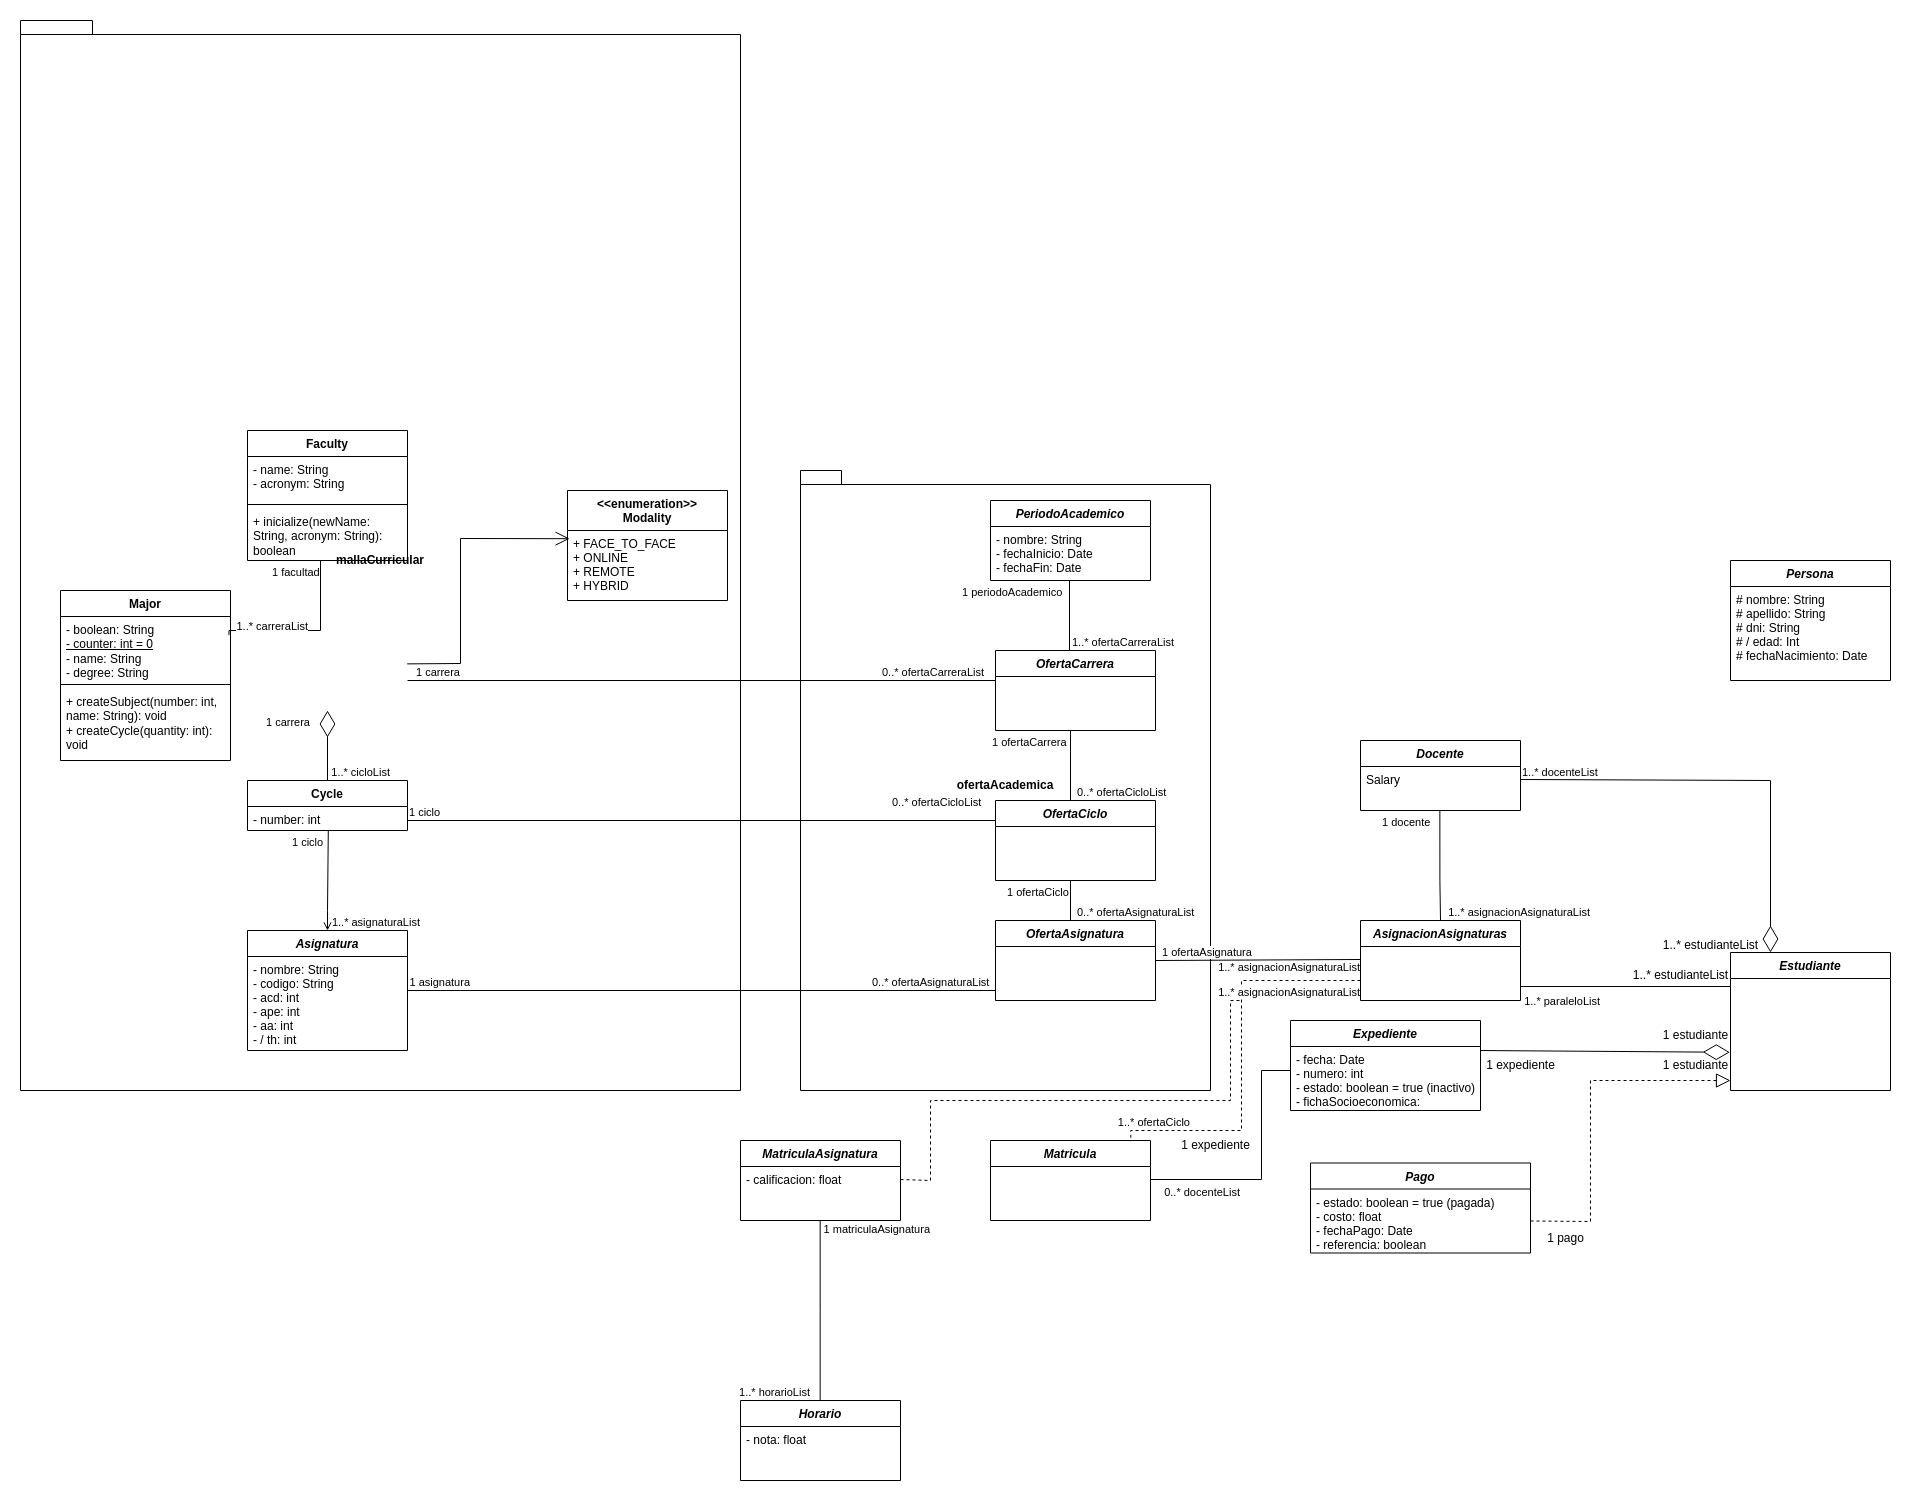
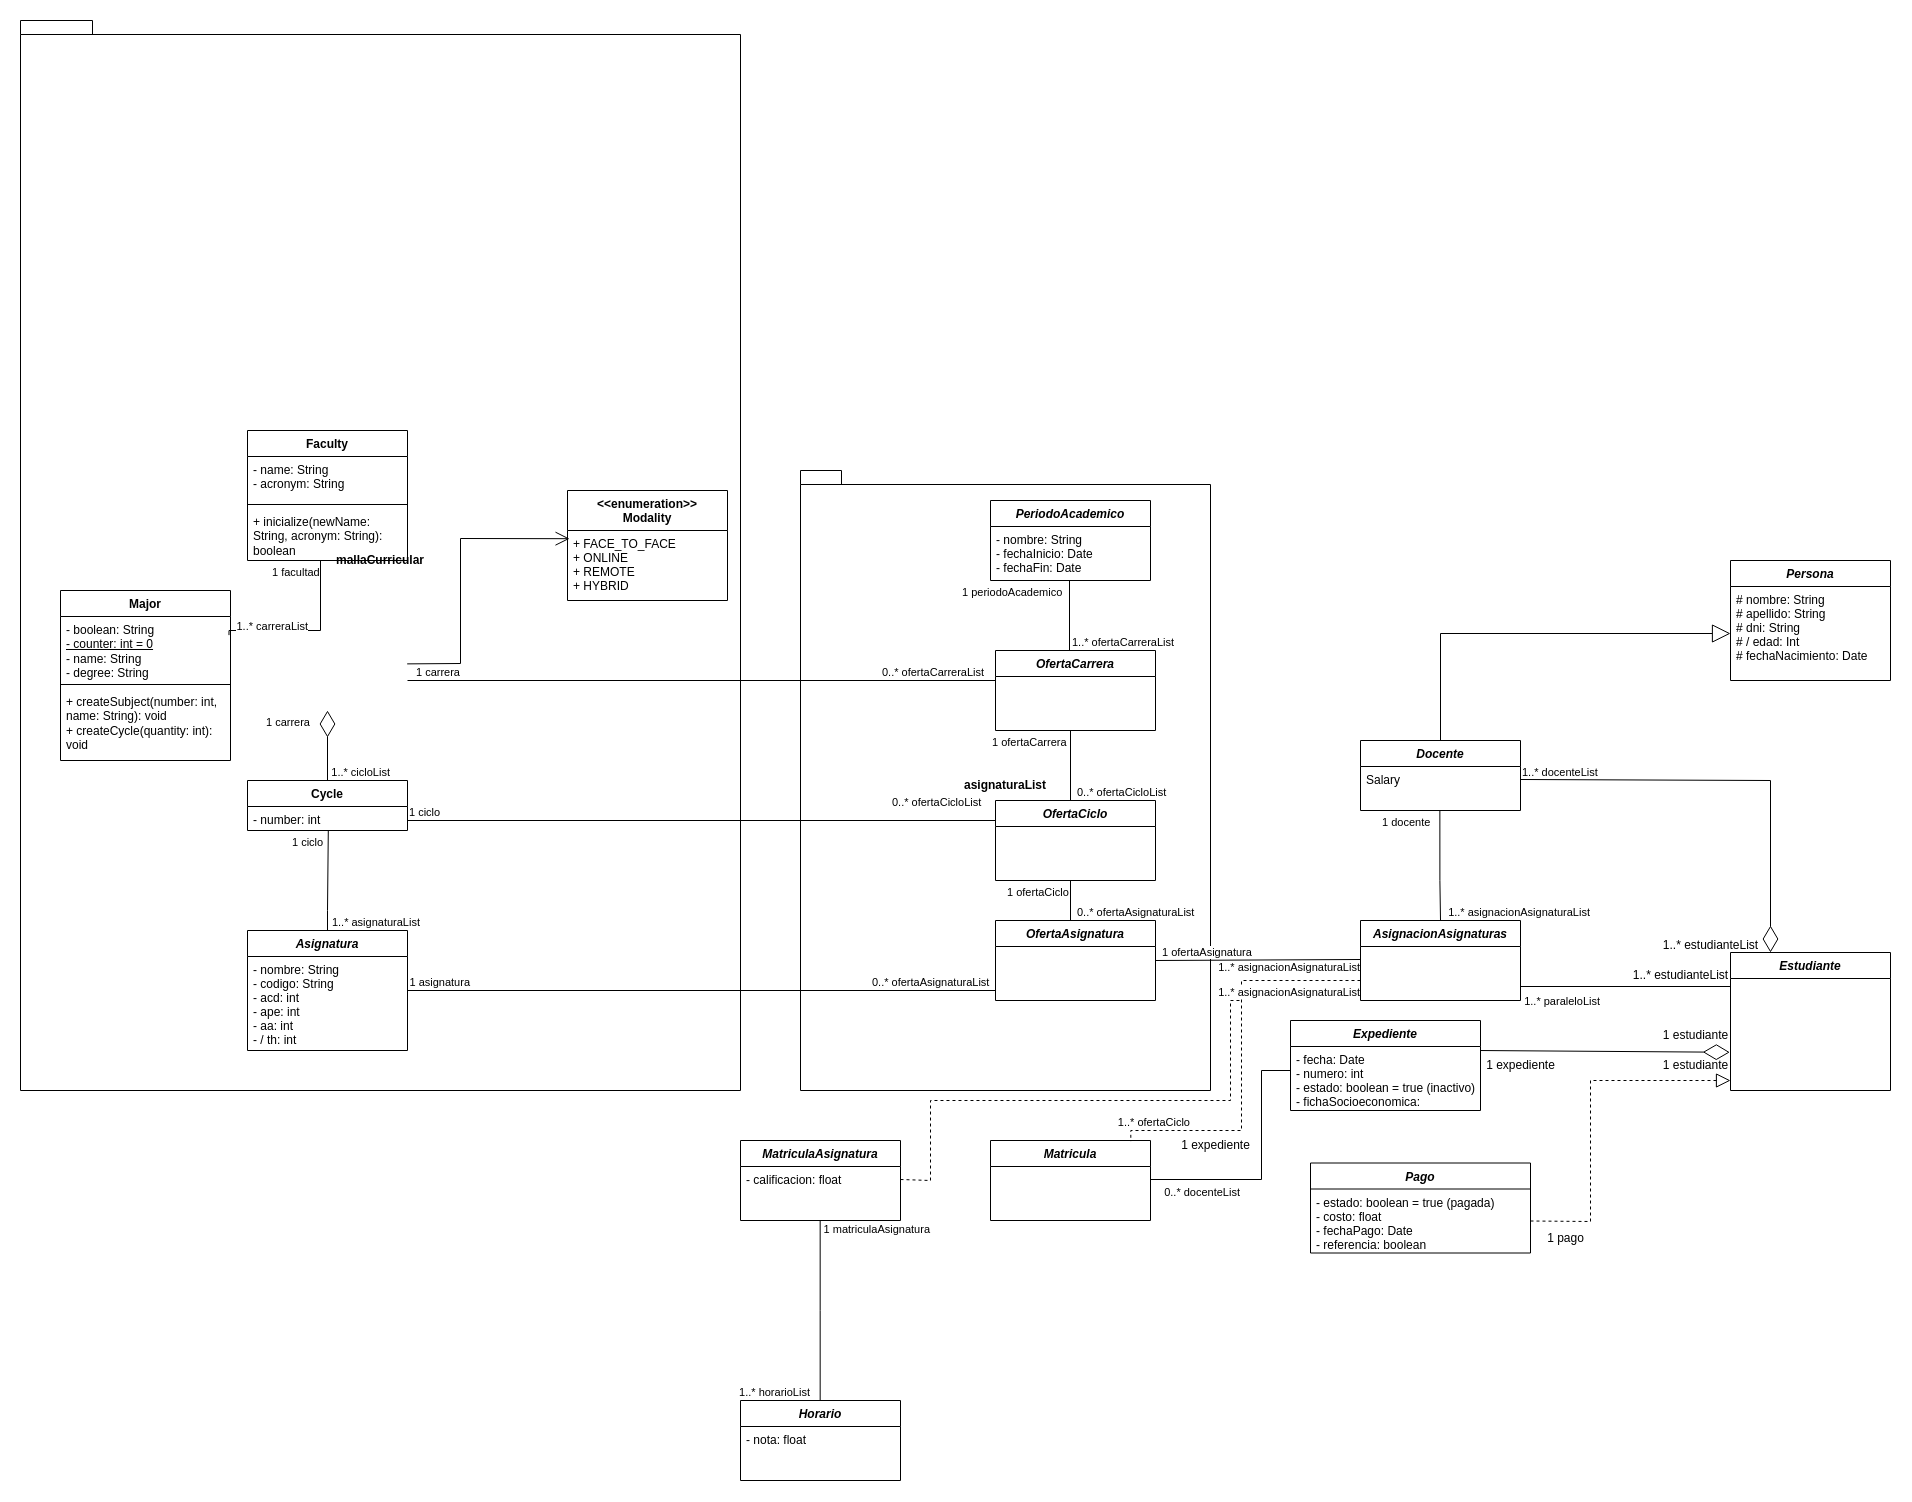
none -> (1523, 634)
(1006, 786) -> (1006, 786)
(328, 924) -> (328, 925)
